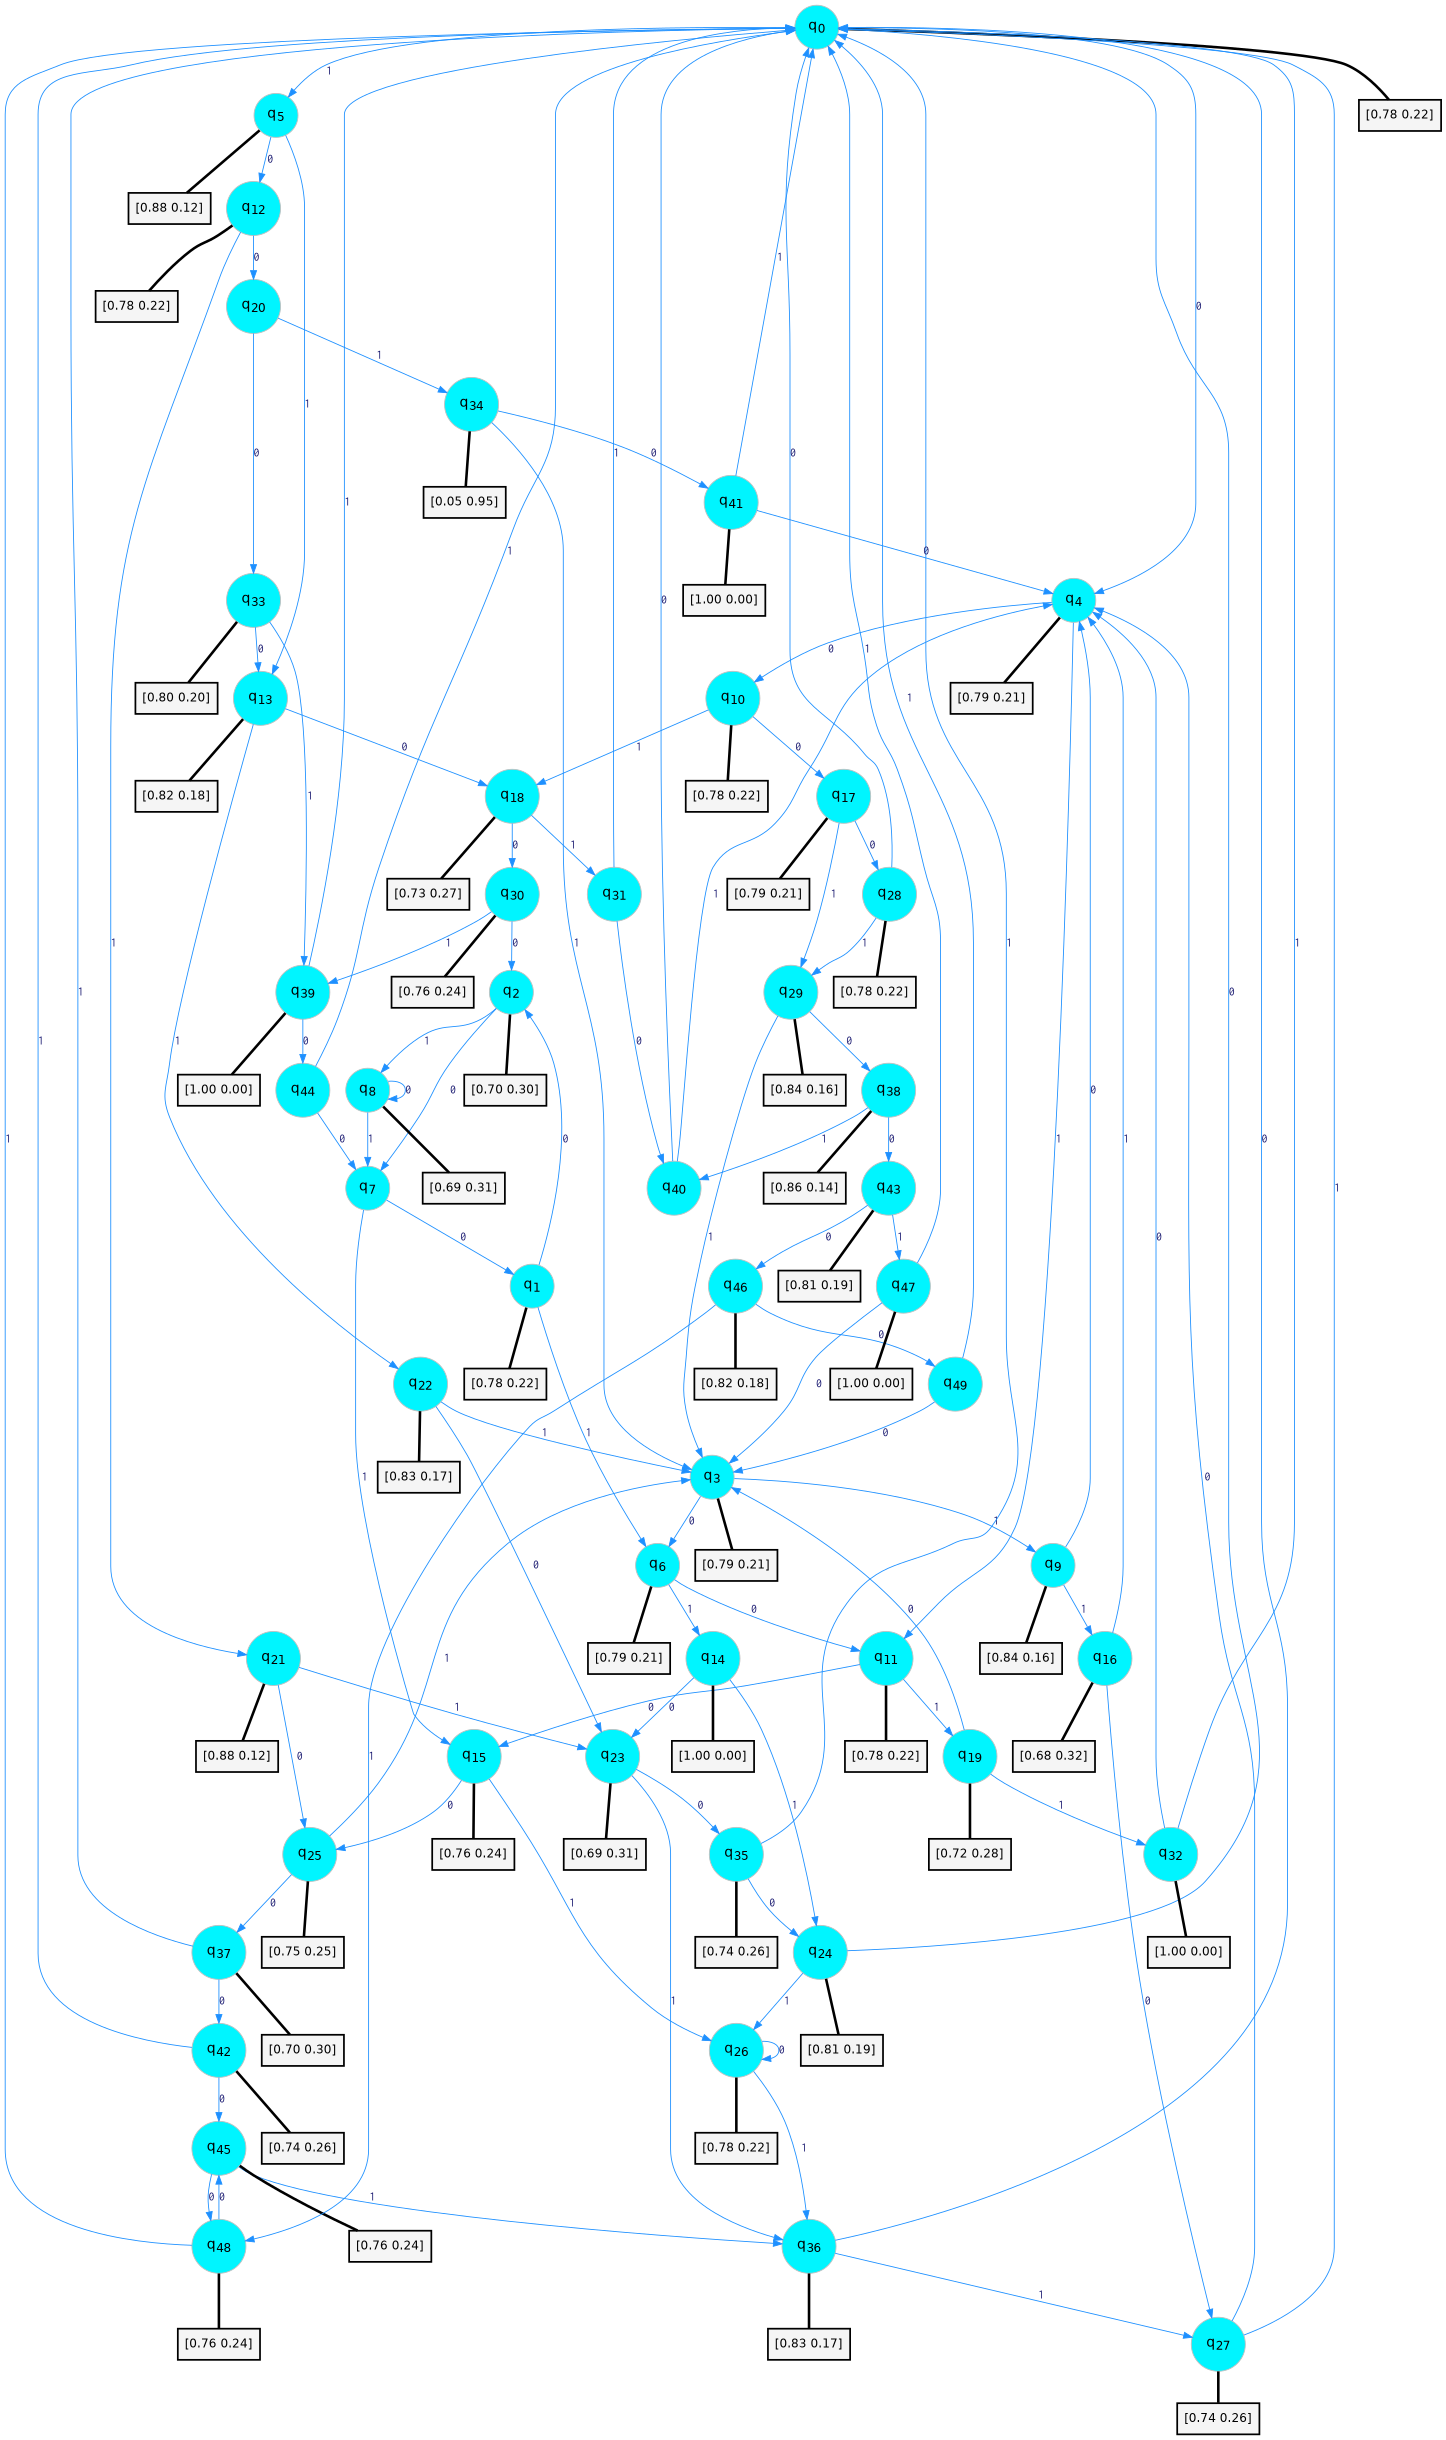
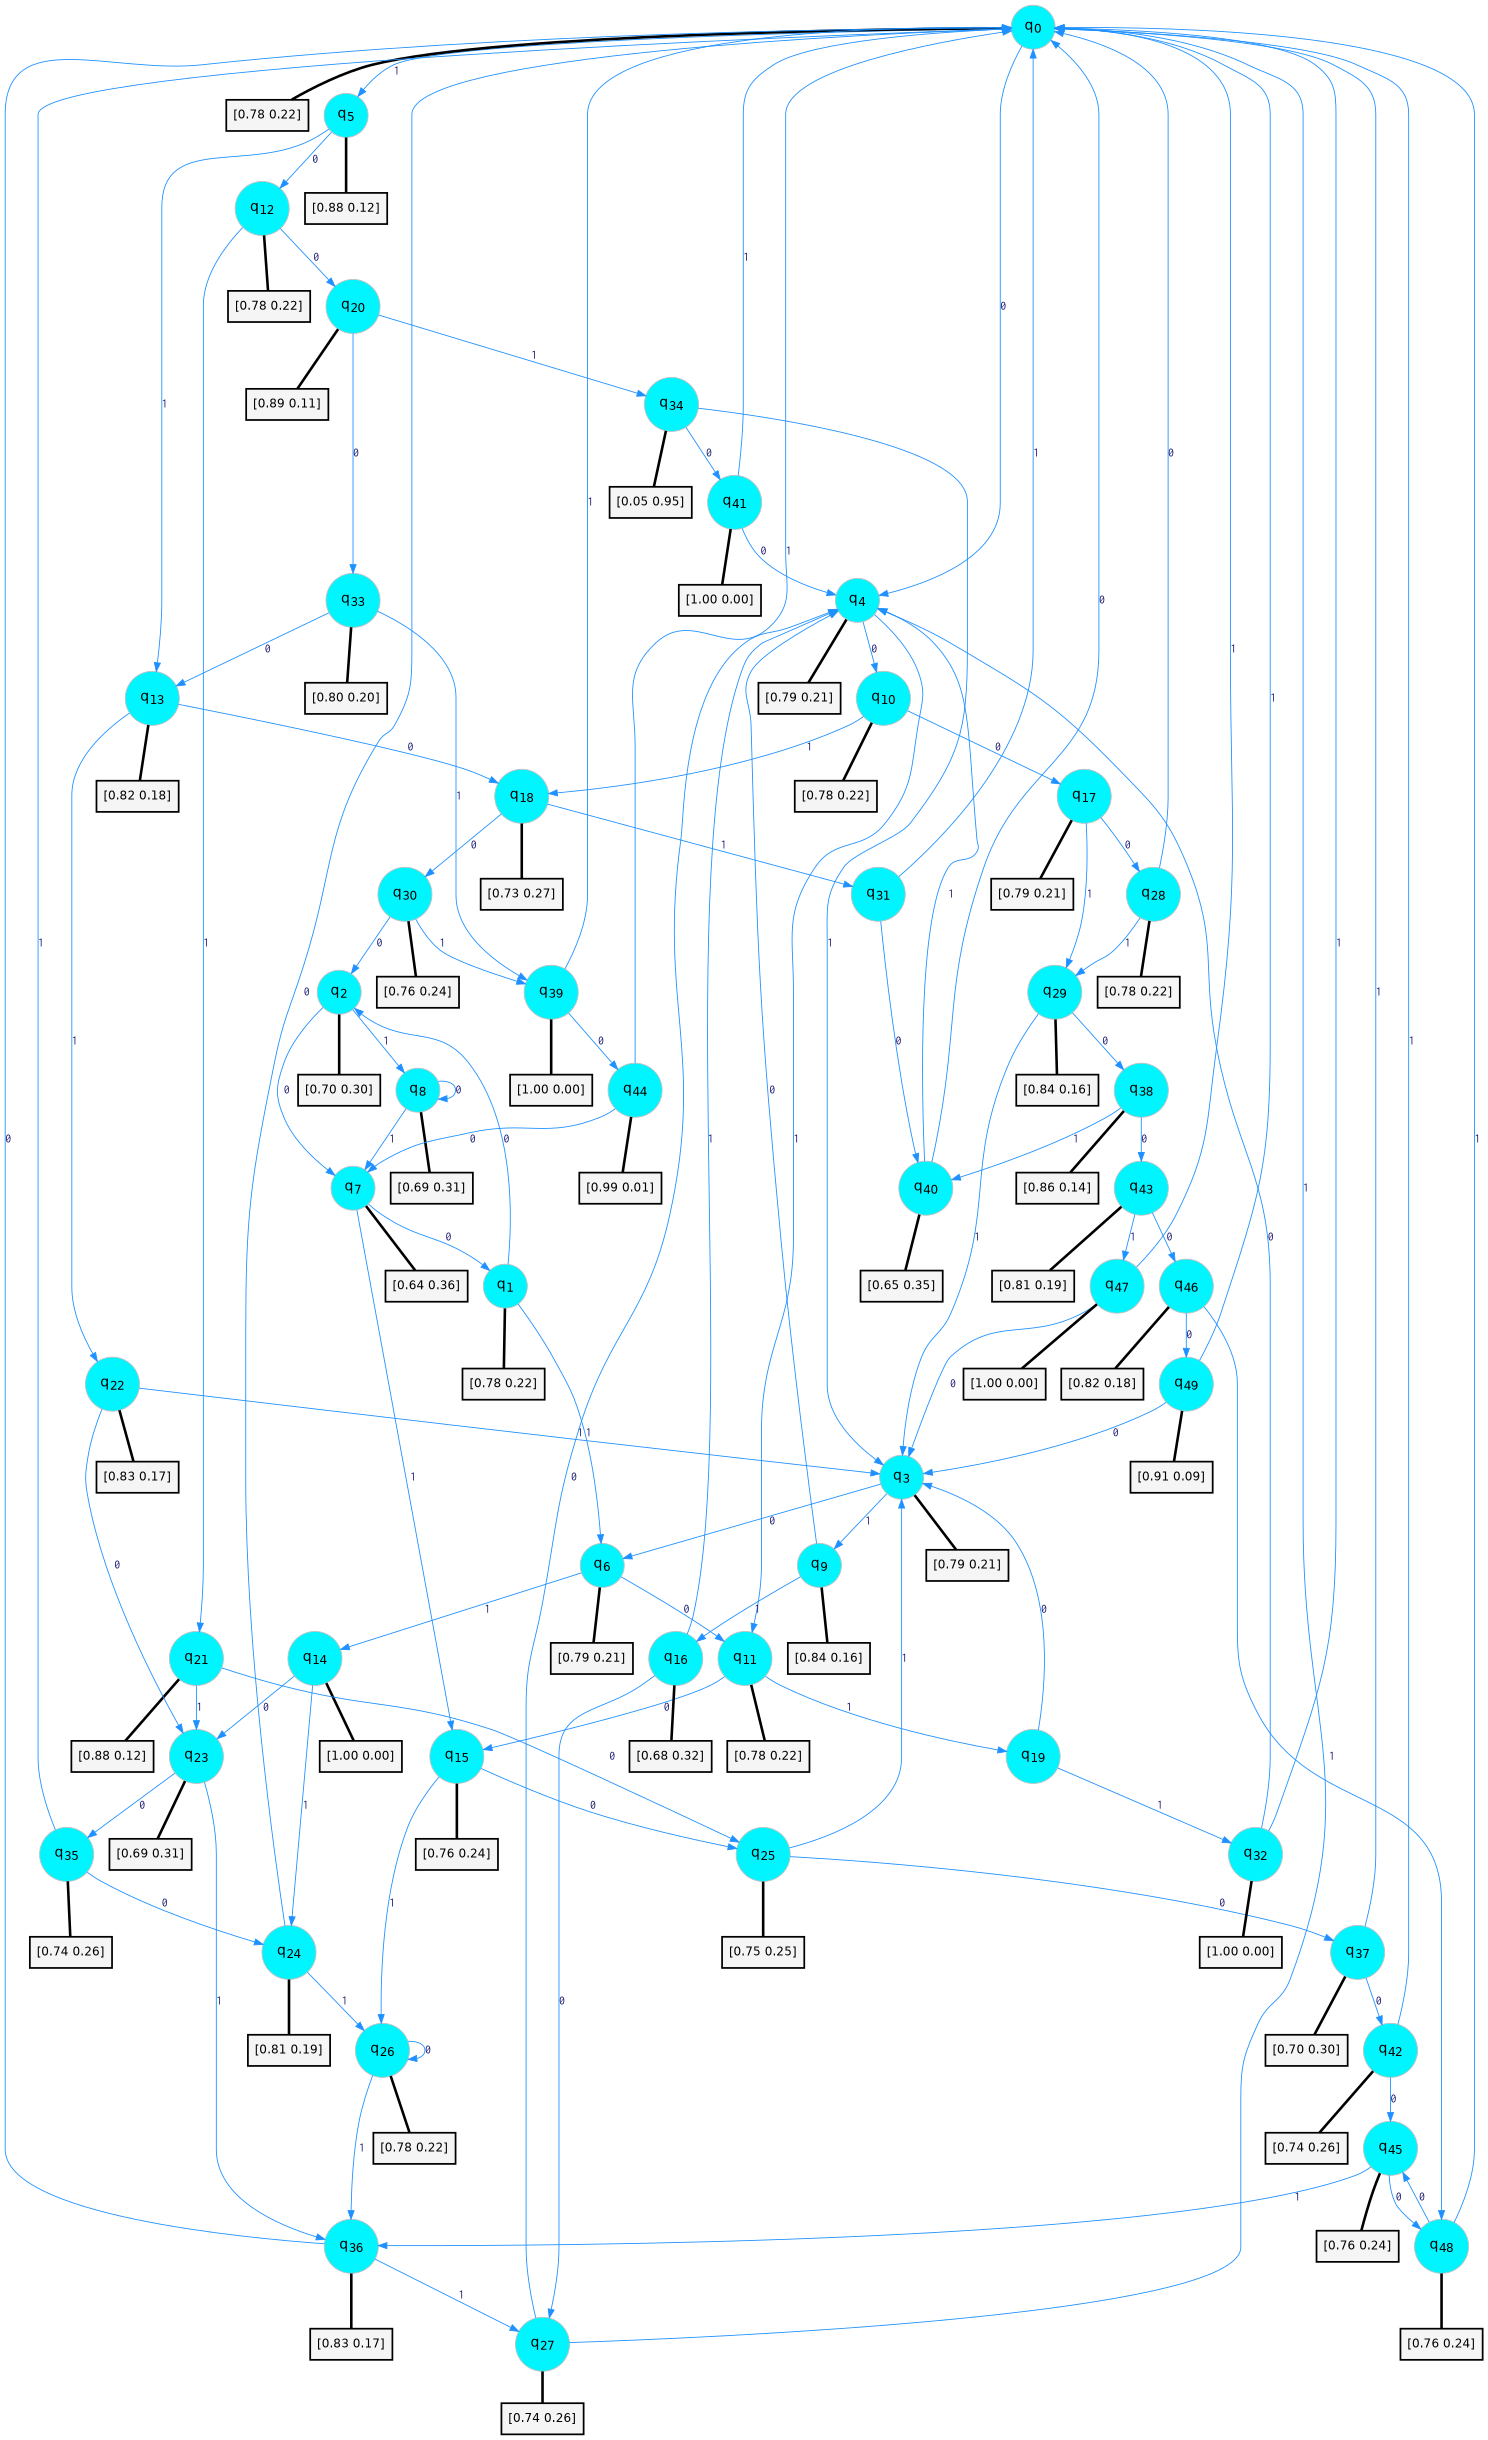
none -> (287, 404)
none -> (620, 1188)
none -> (427, 1286)
none -> (902, 1286)
none -> (1172, 1477)
(970, 1854) -> none
